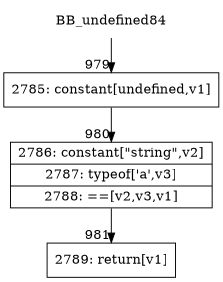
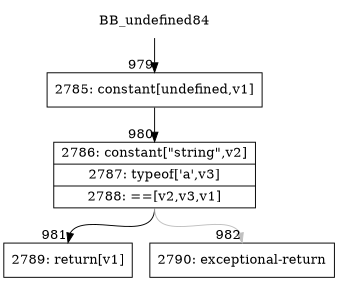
none -> (242, 260)
